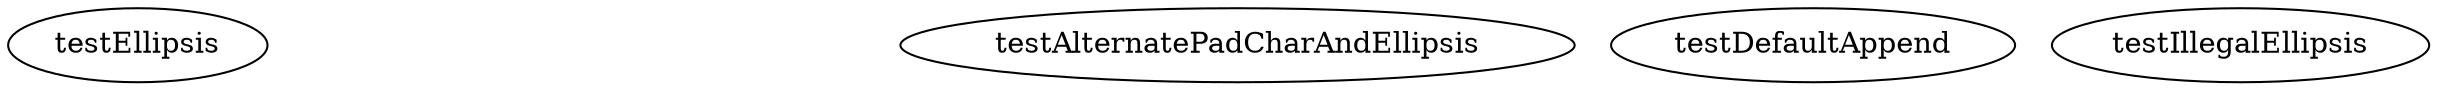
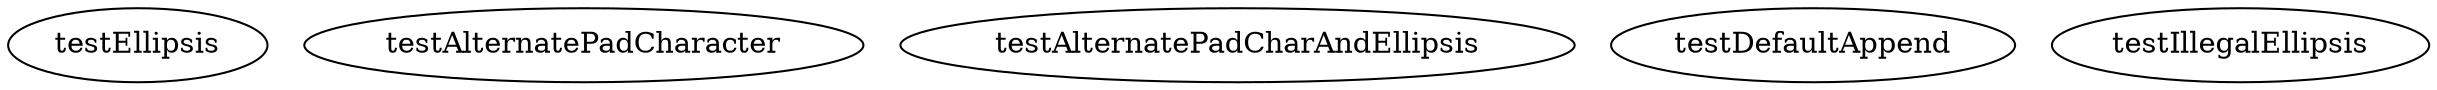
none -> (584, 45)
